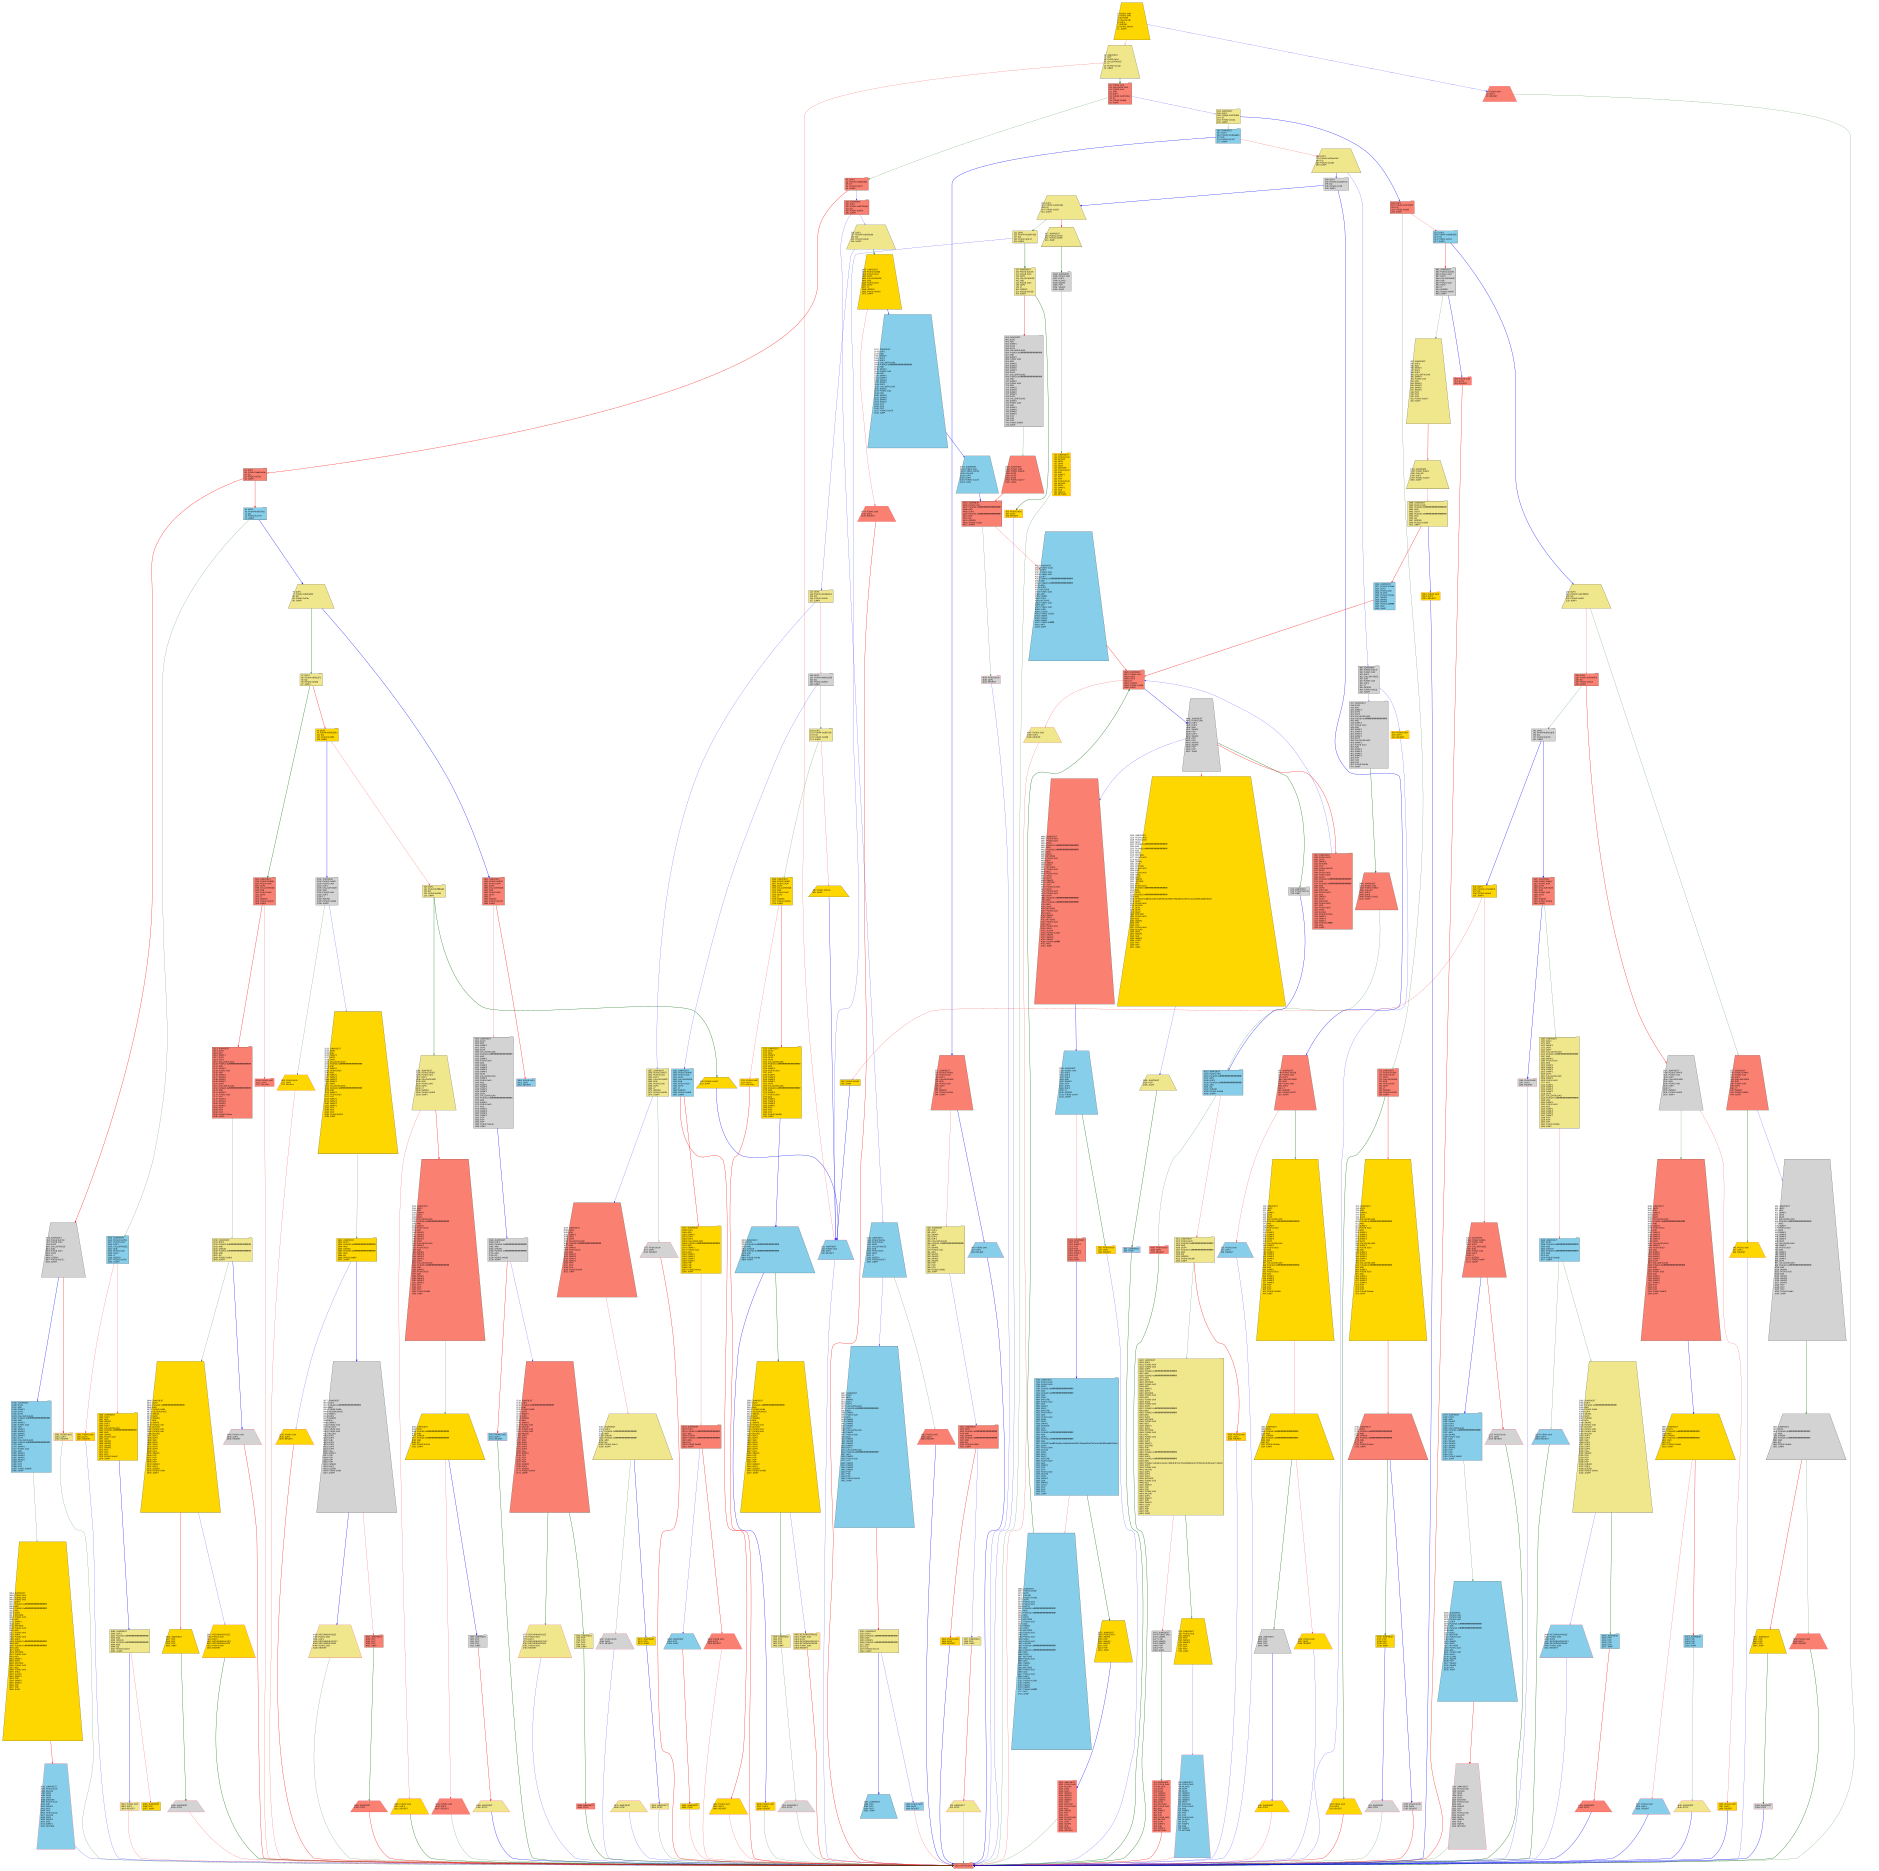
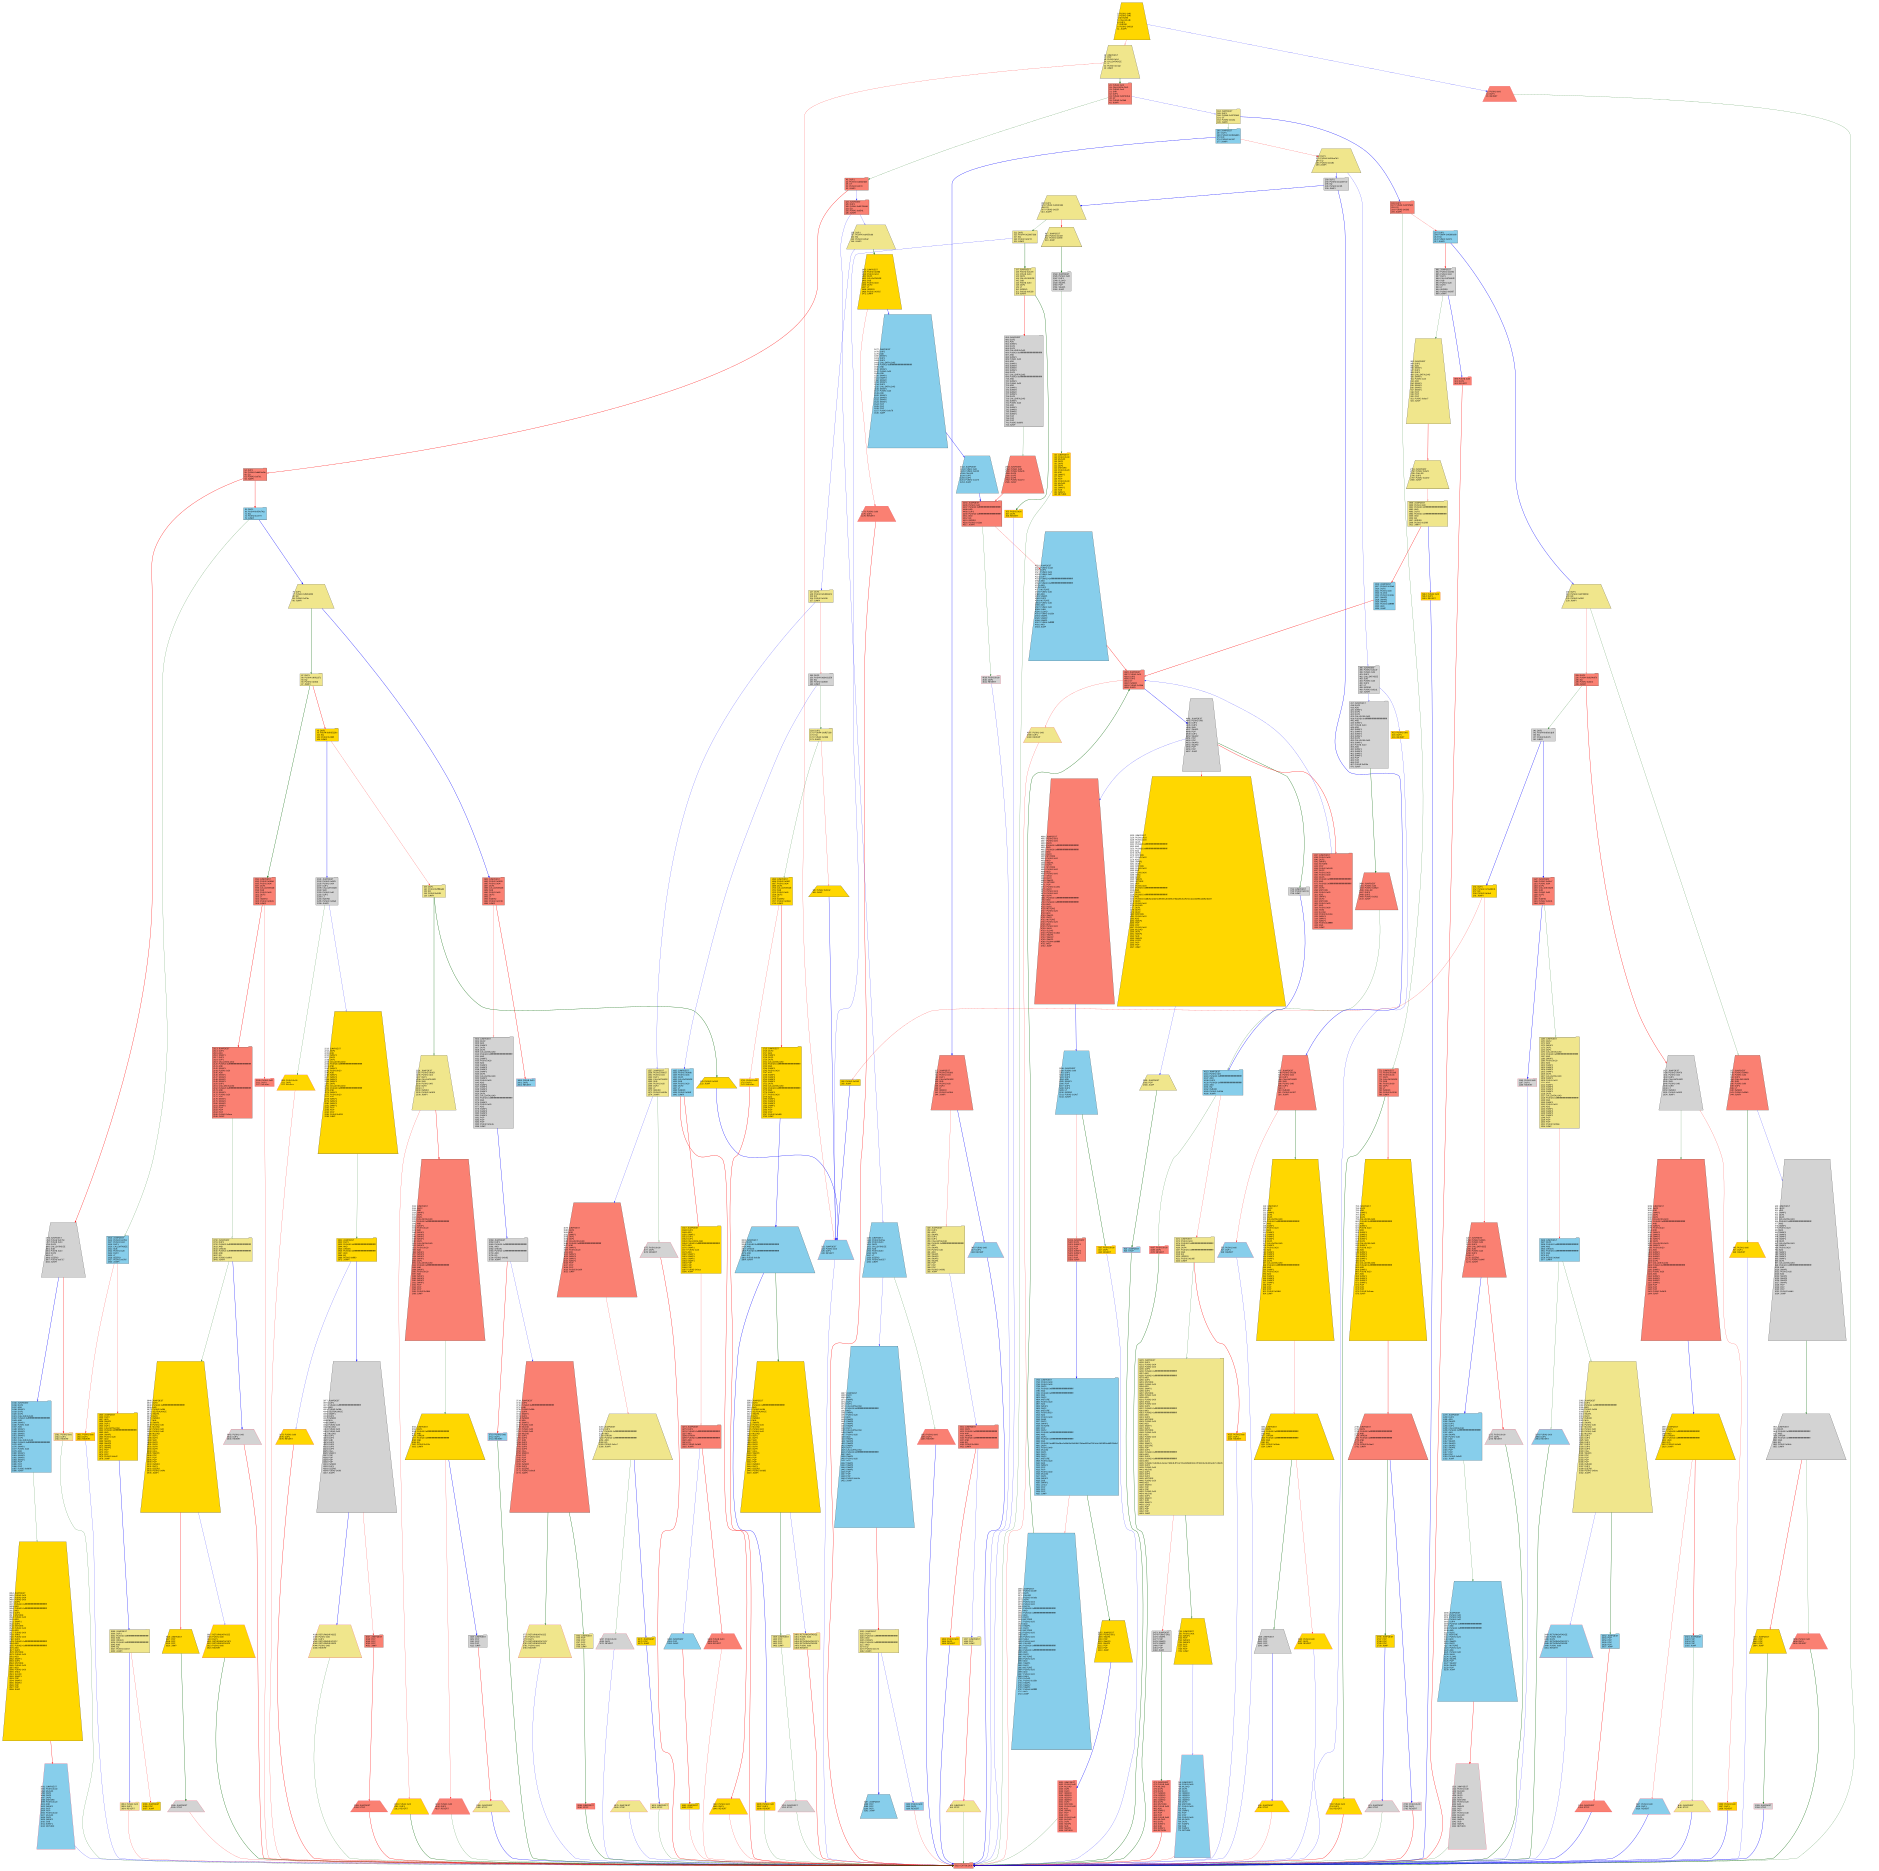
(372, 1723) -> (372, 1723)
